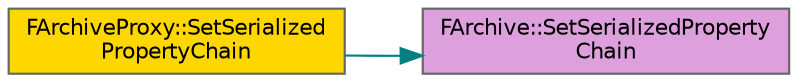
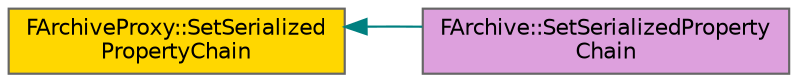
(373, 56) -> (395, 27)
